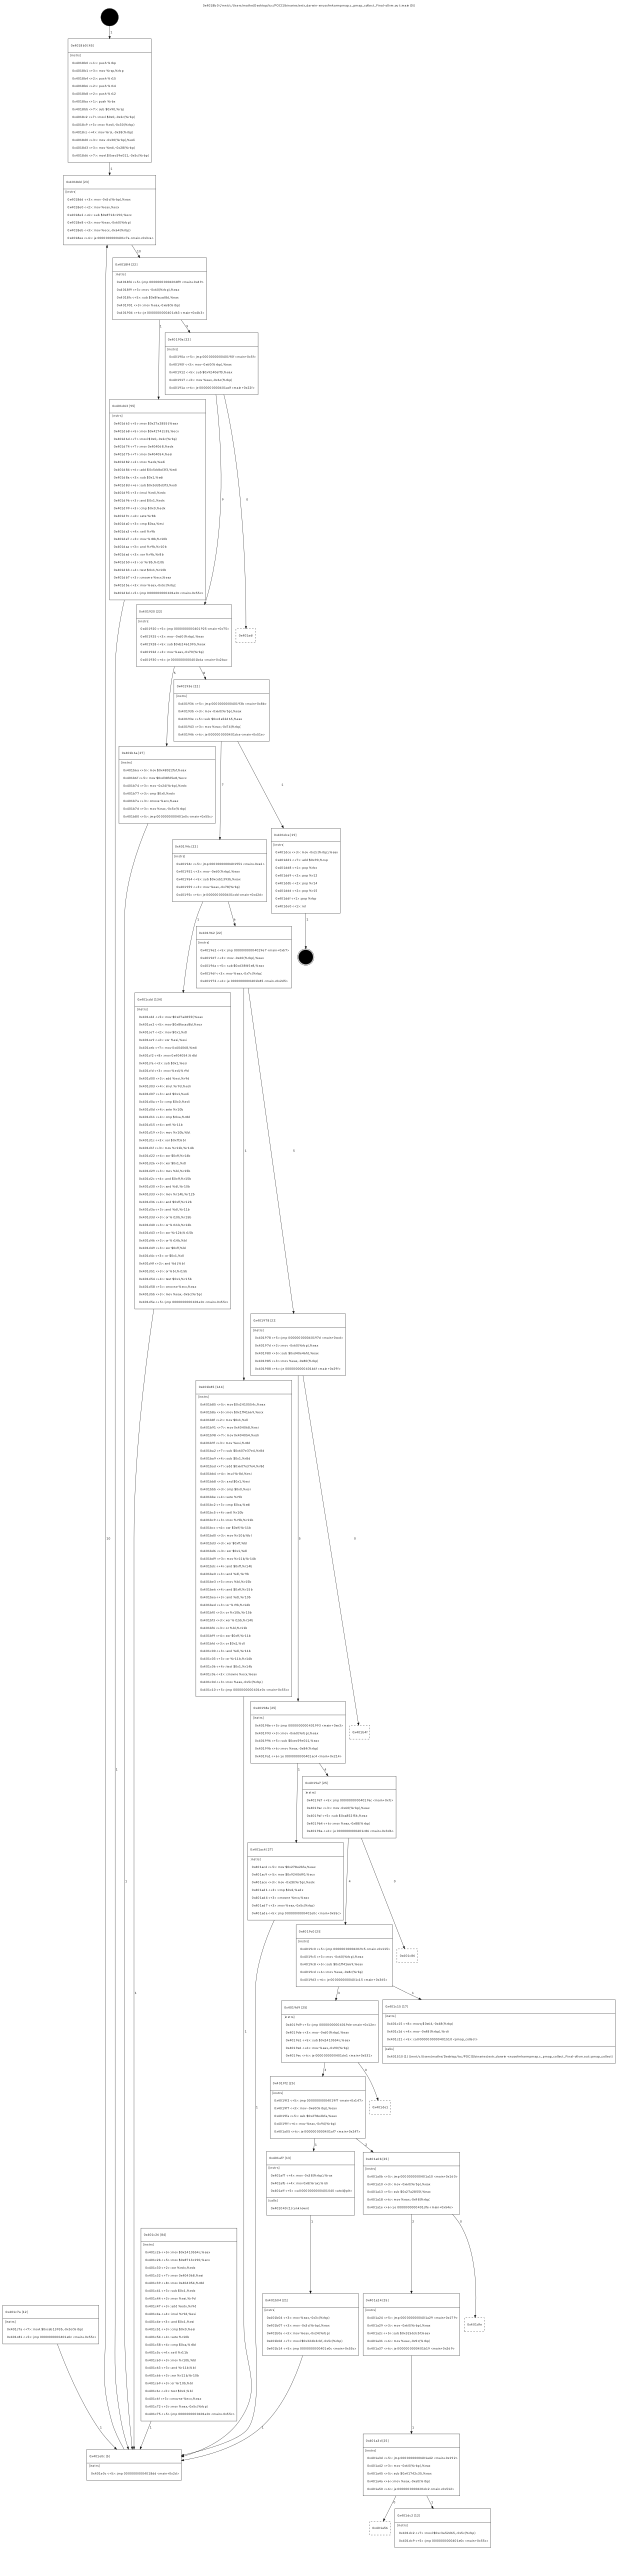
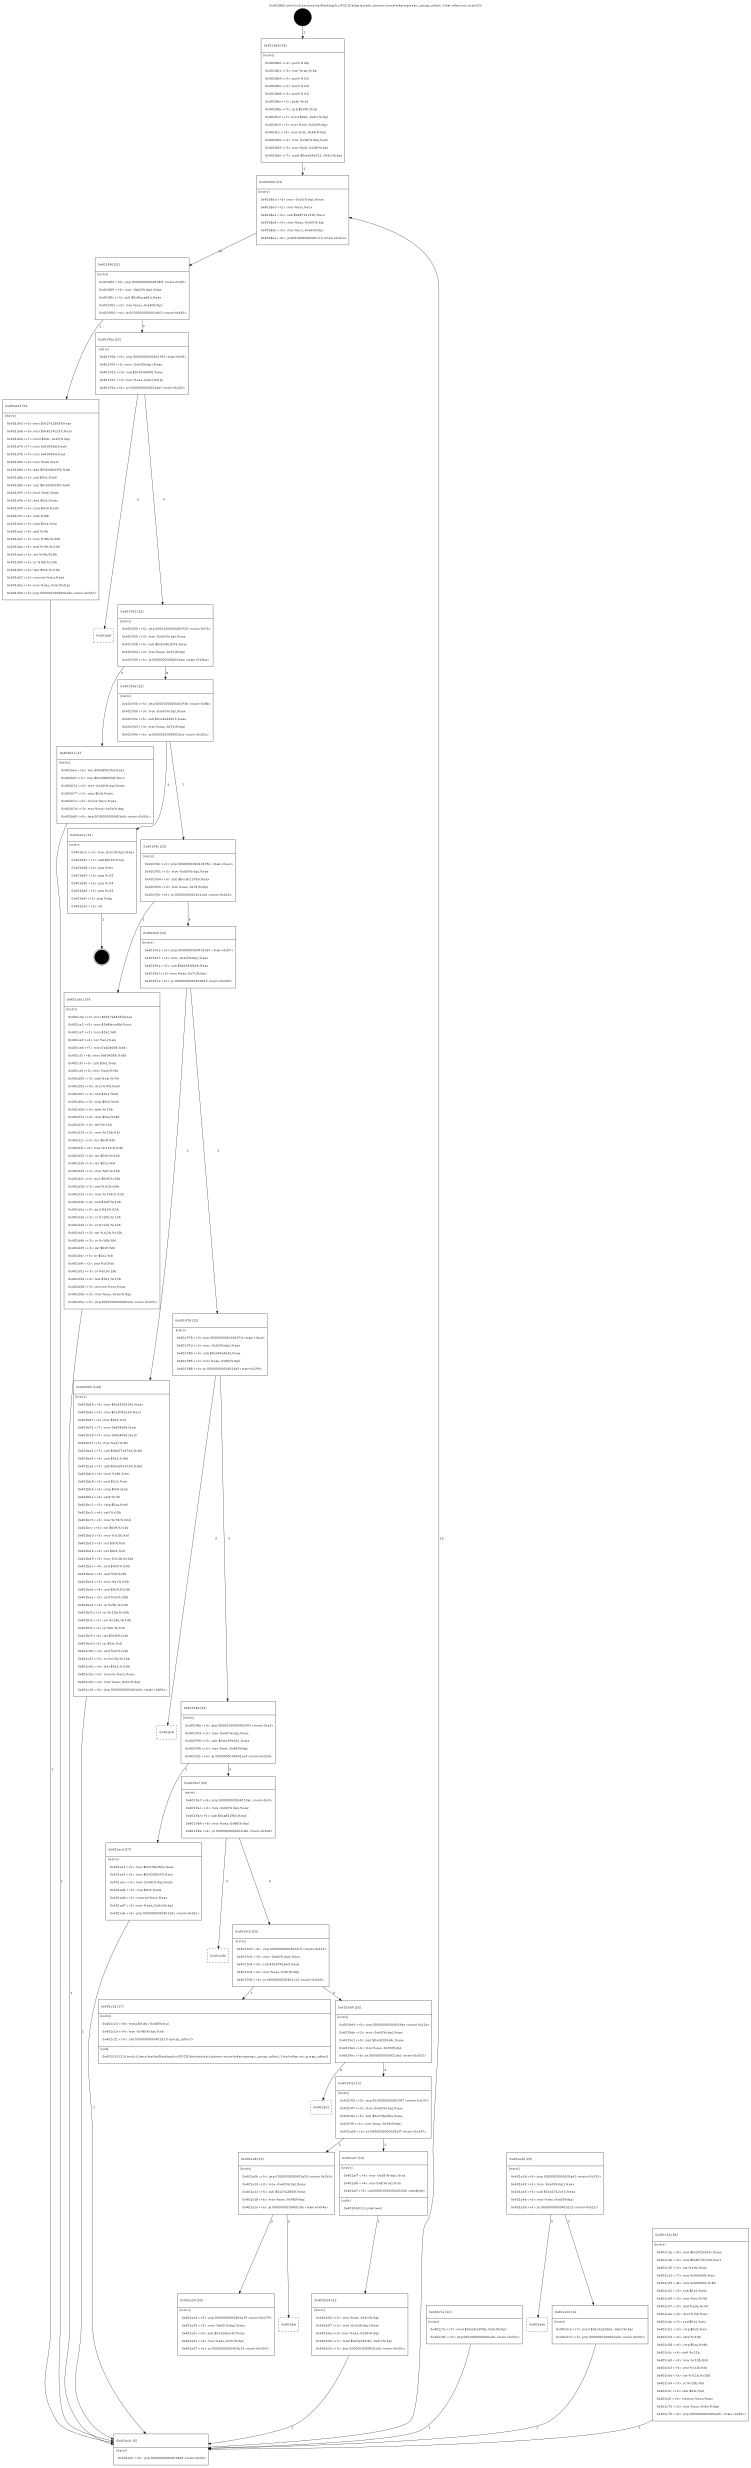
(411, 2394) -> none
none -> (427, 2439)
